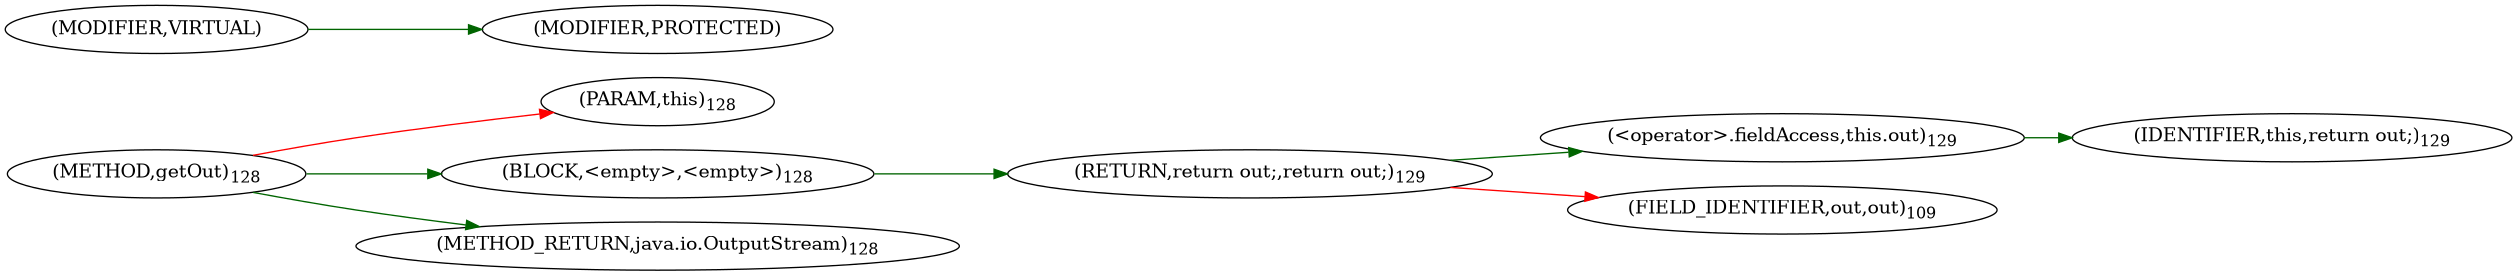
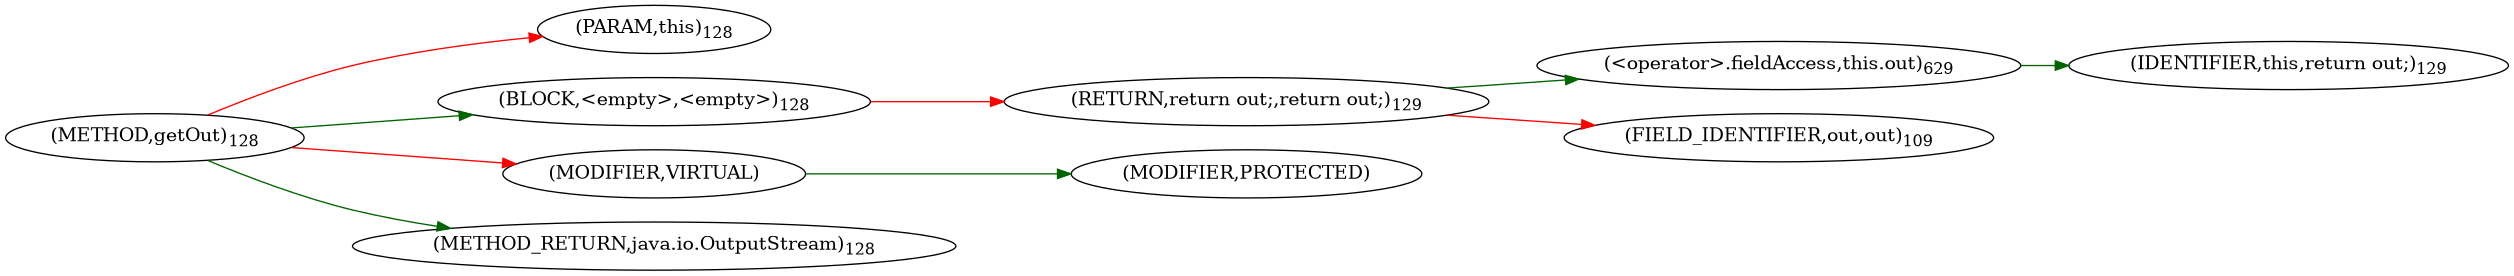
(1942, 136) -> (1939, 64)
none -> (397, 155)
(934, 174) -> (931, 102)
